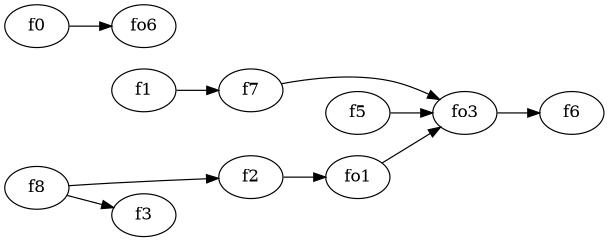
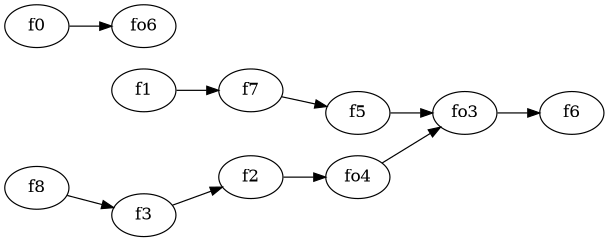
(356, 77) -> (298, 100)
(358, 177) -> (358, 177)
(138, 182) -> (192, 198)
